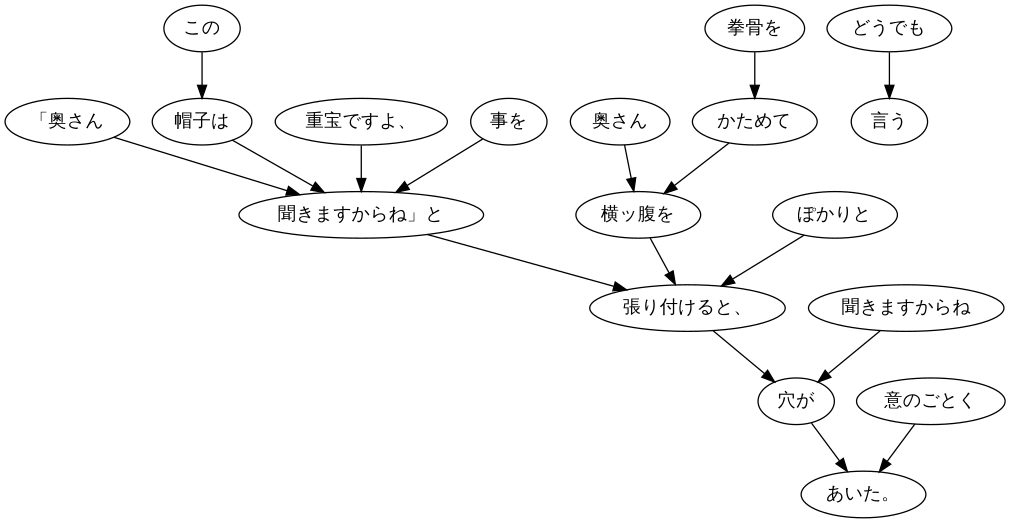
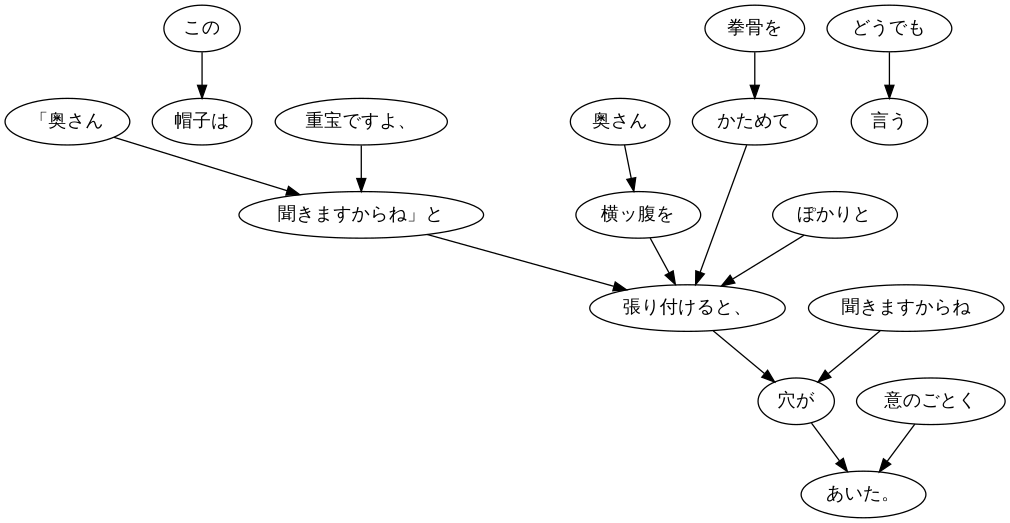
(509, 122) -> none
(273, 163) -> none
(702, 164) -> (723, 209)
